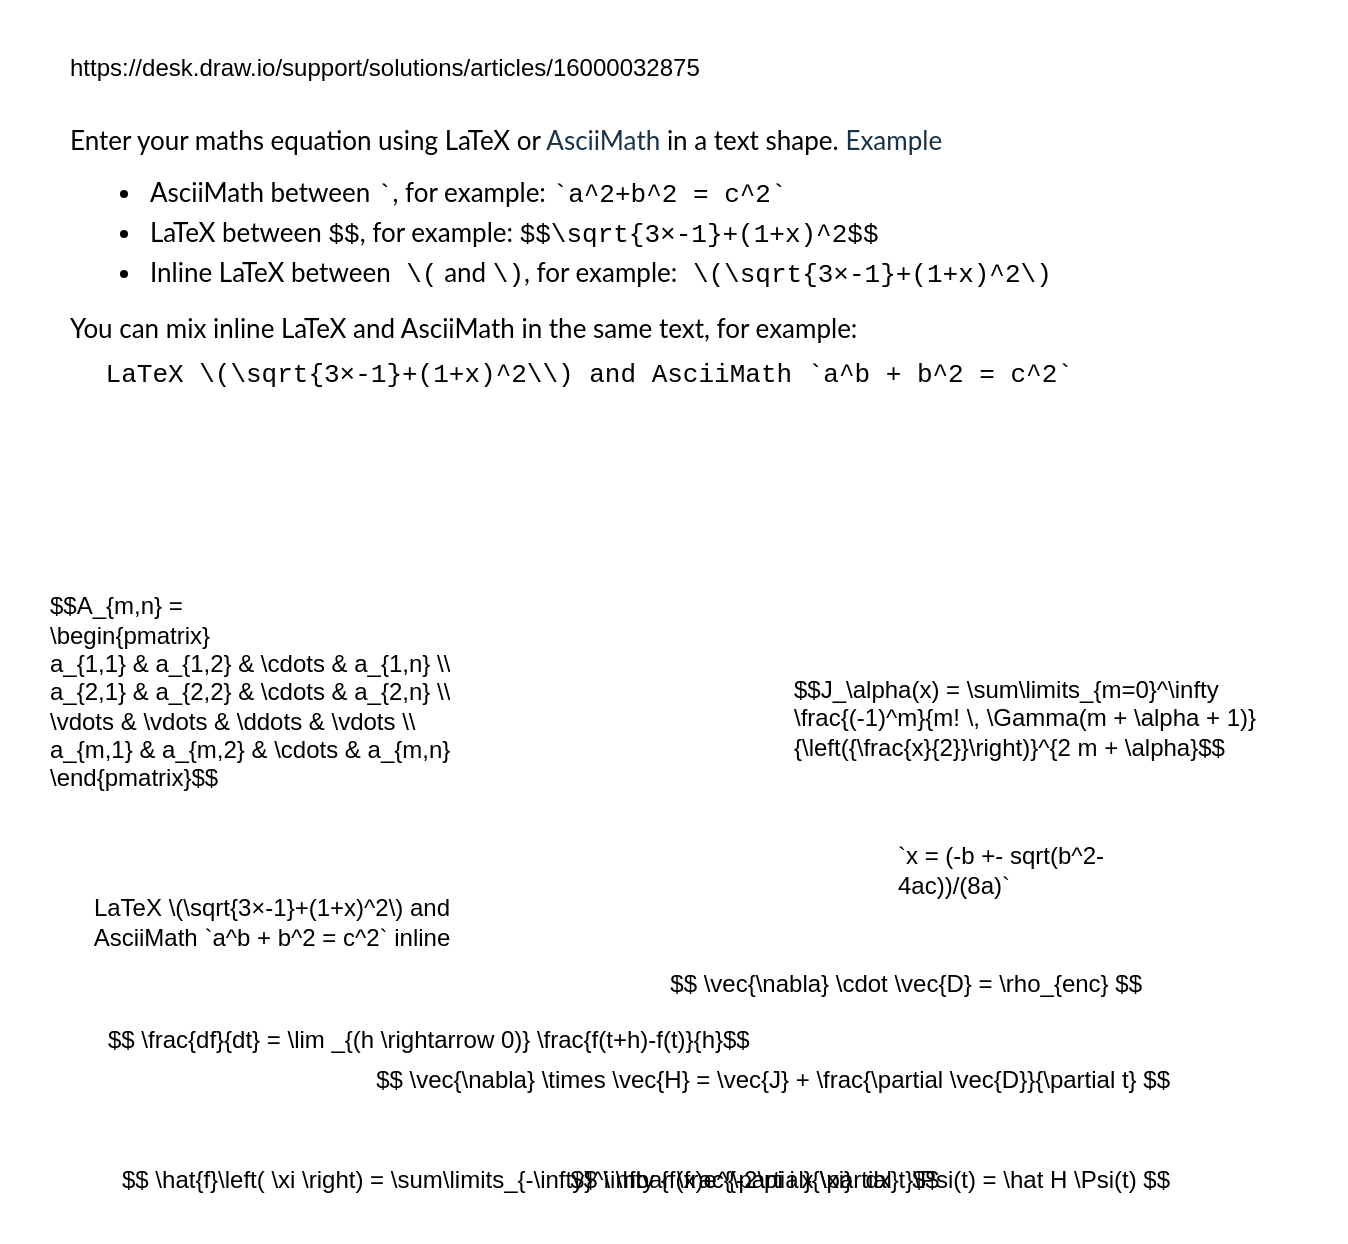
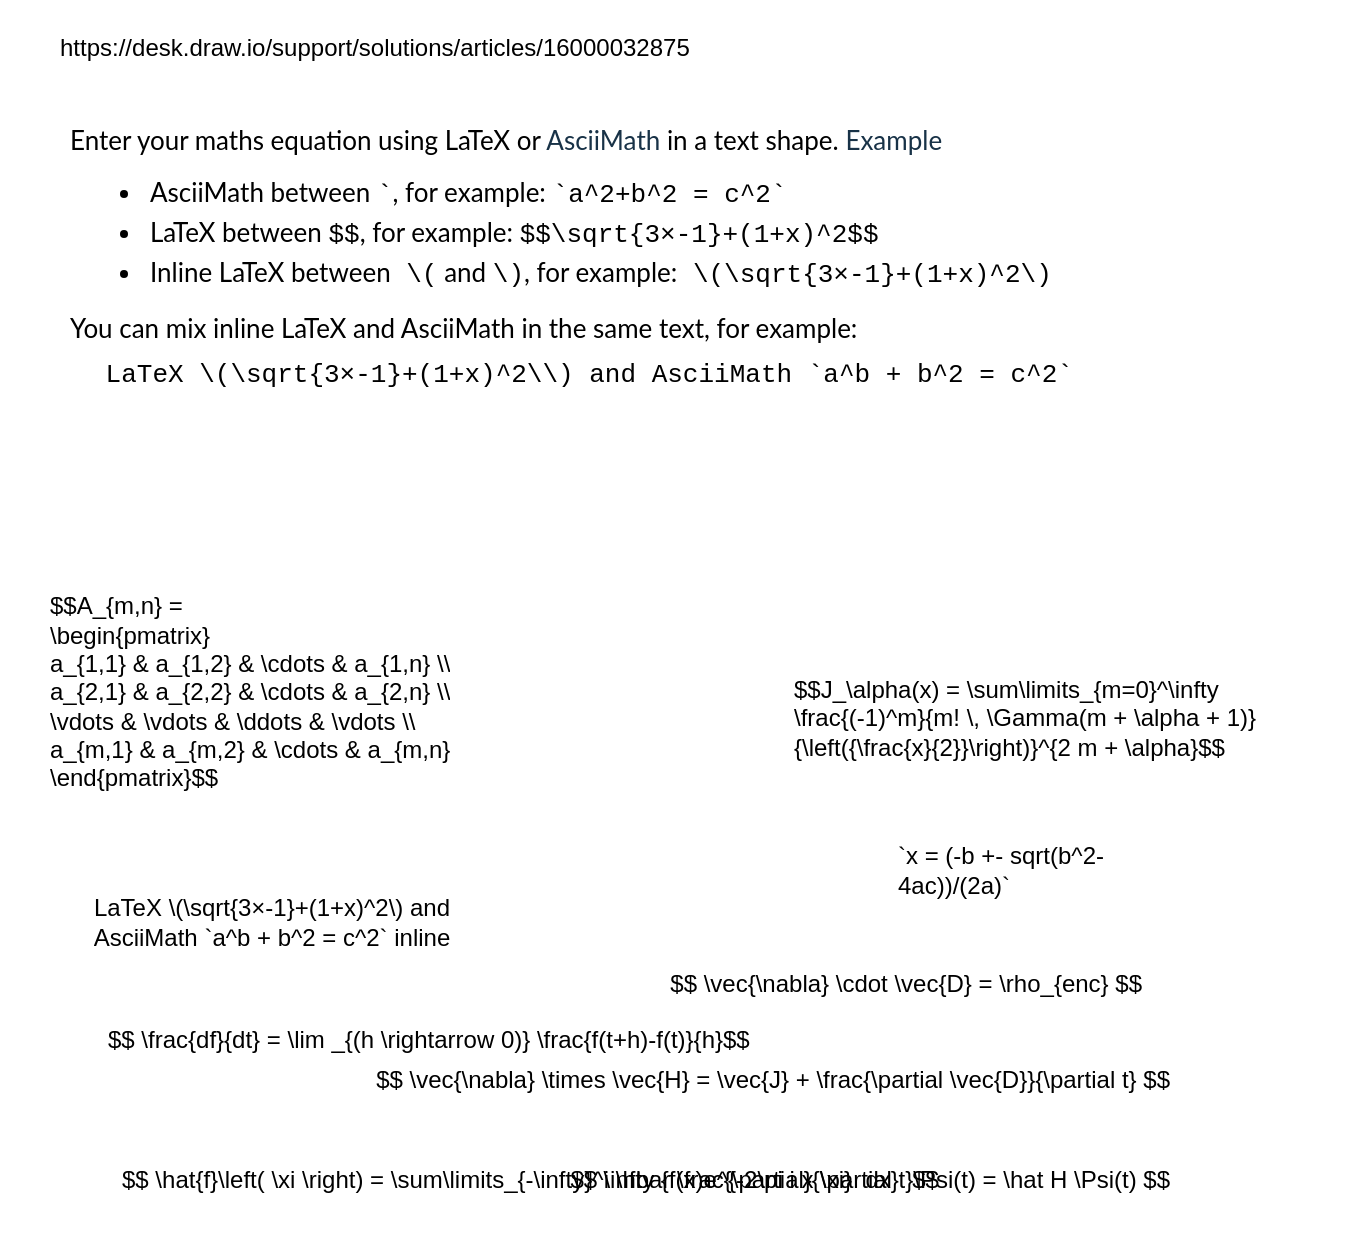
(407, 71) -> (397, 51)
(1048, 871) -> (1048, 871)
